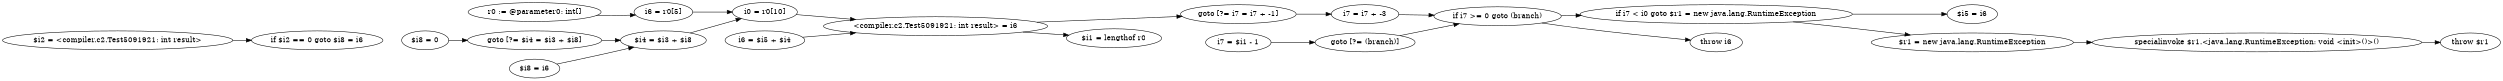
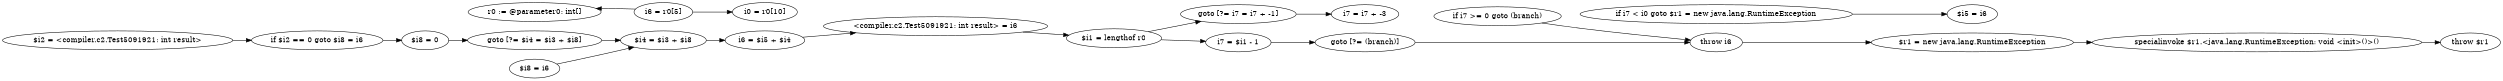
(613, 15) -> (619, 9)
(1414, 15) -> none
(1569, 16) -> none
(823, 17) -> none
(1107, 19) -> (1172, 27)
(713, 26) -> (713, 40)
(1849, 28) -> (1804, 42)
(1427, 30) -> (1550, 42)
none -> (390, 40)
none -> (1181, 40)
